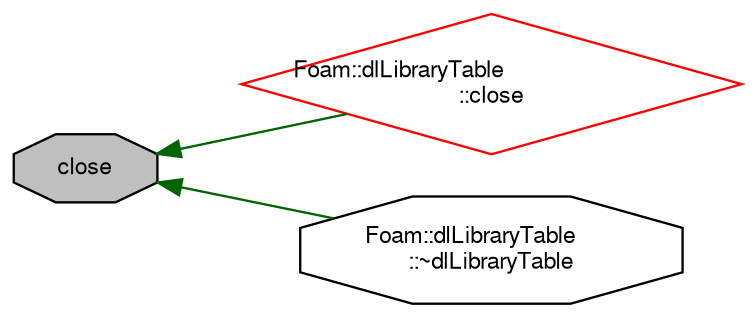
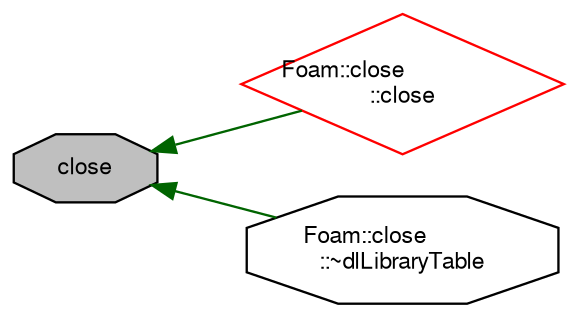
(491, 84) -> (403, 84)
(491, 250) -> (403, 250)
